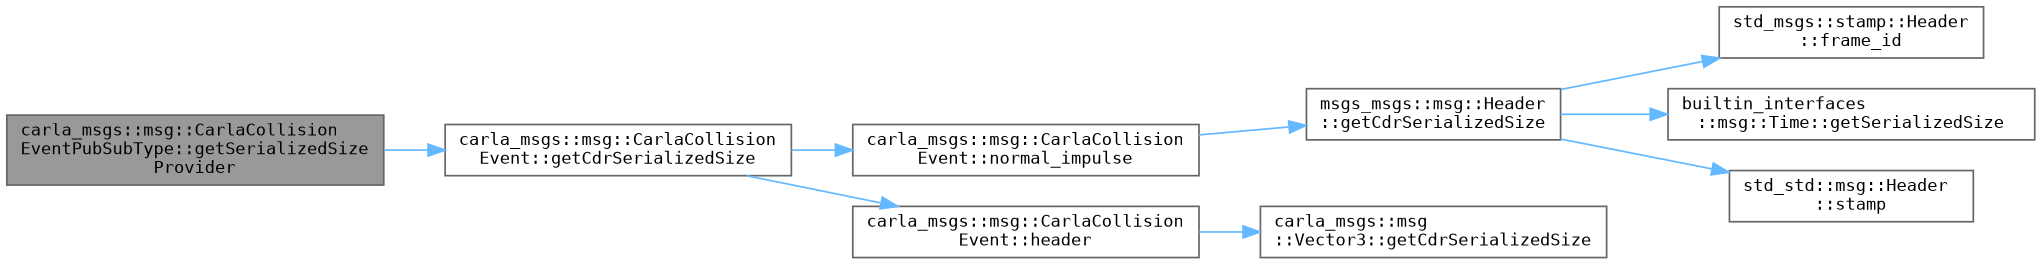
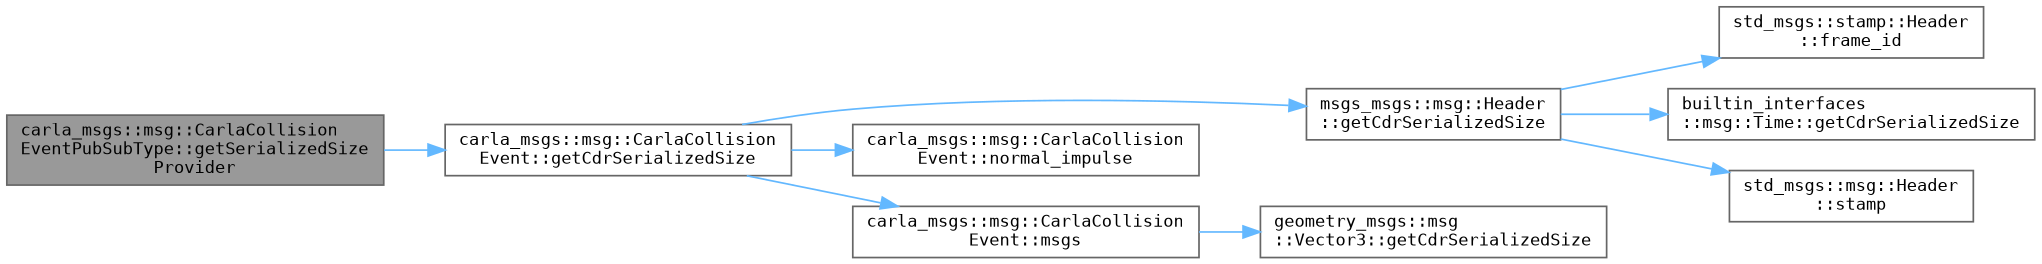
(1851, 114) -> (1851, 114)
(1244, 131) -> (1015, 101)
(1851, 196) -> (1851, 196)
(1026, 232) -> (1026, 232)
(1434, 232) -> (1434, 232)
